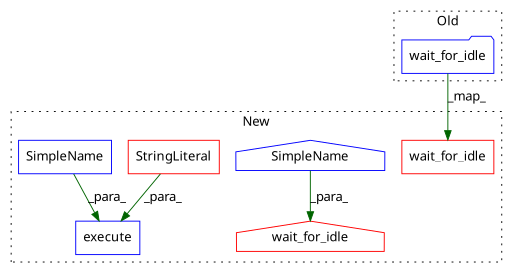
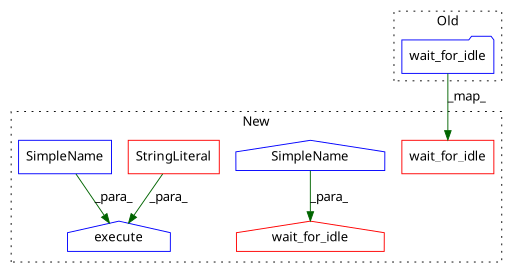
(108, 238) -> (119, 238)
